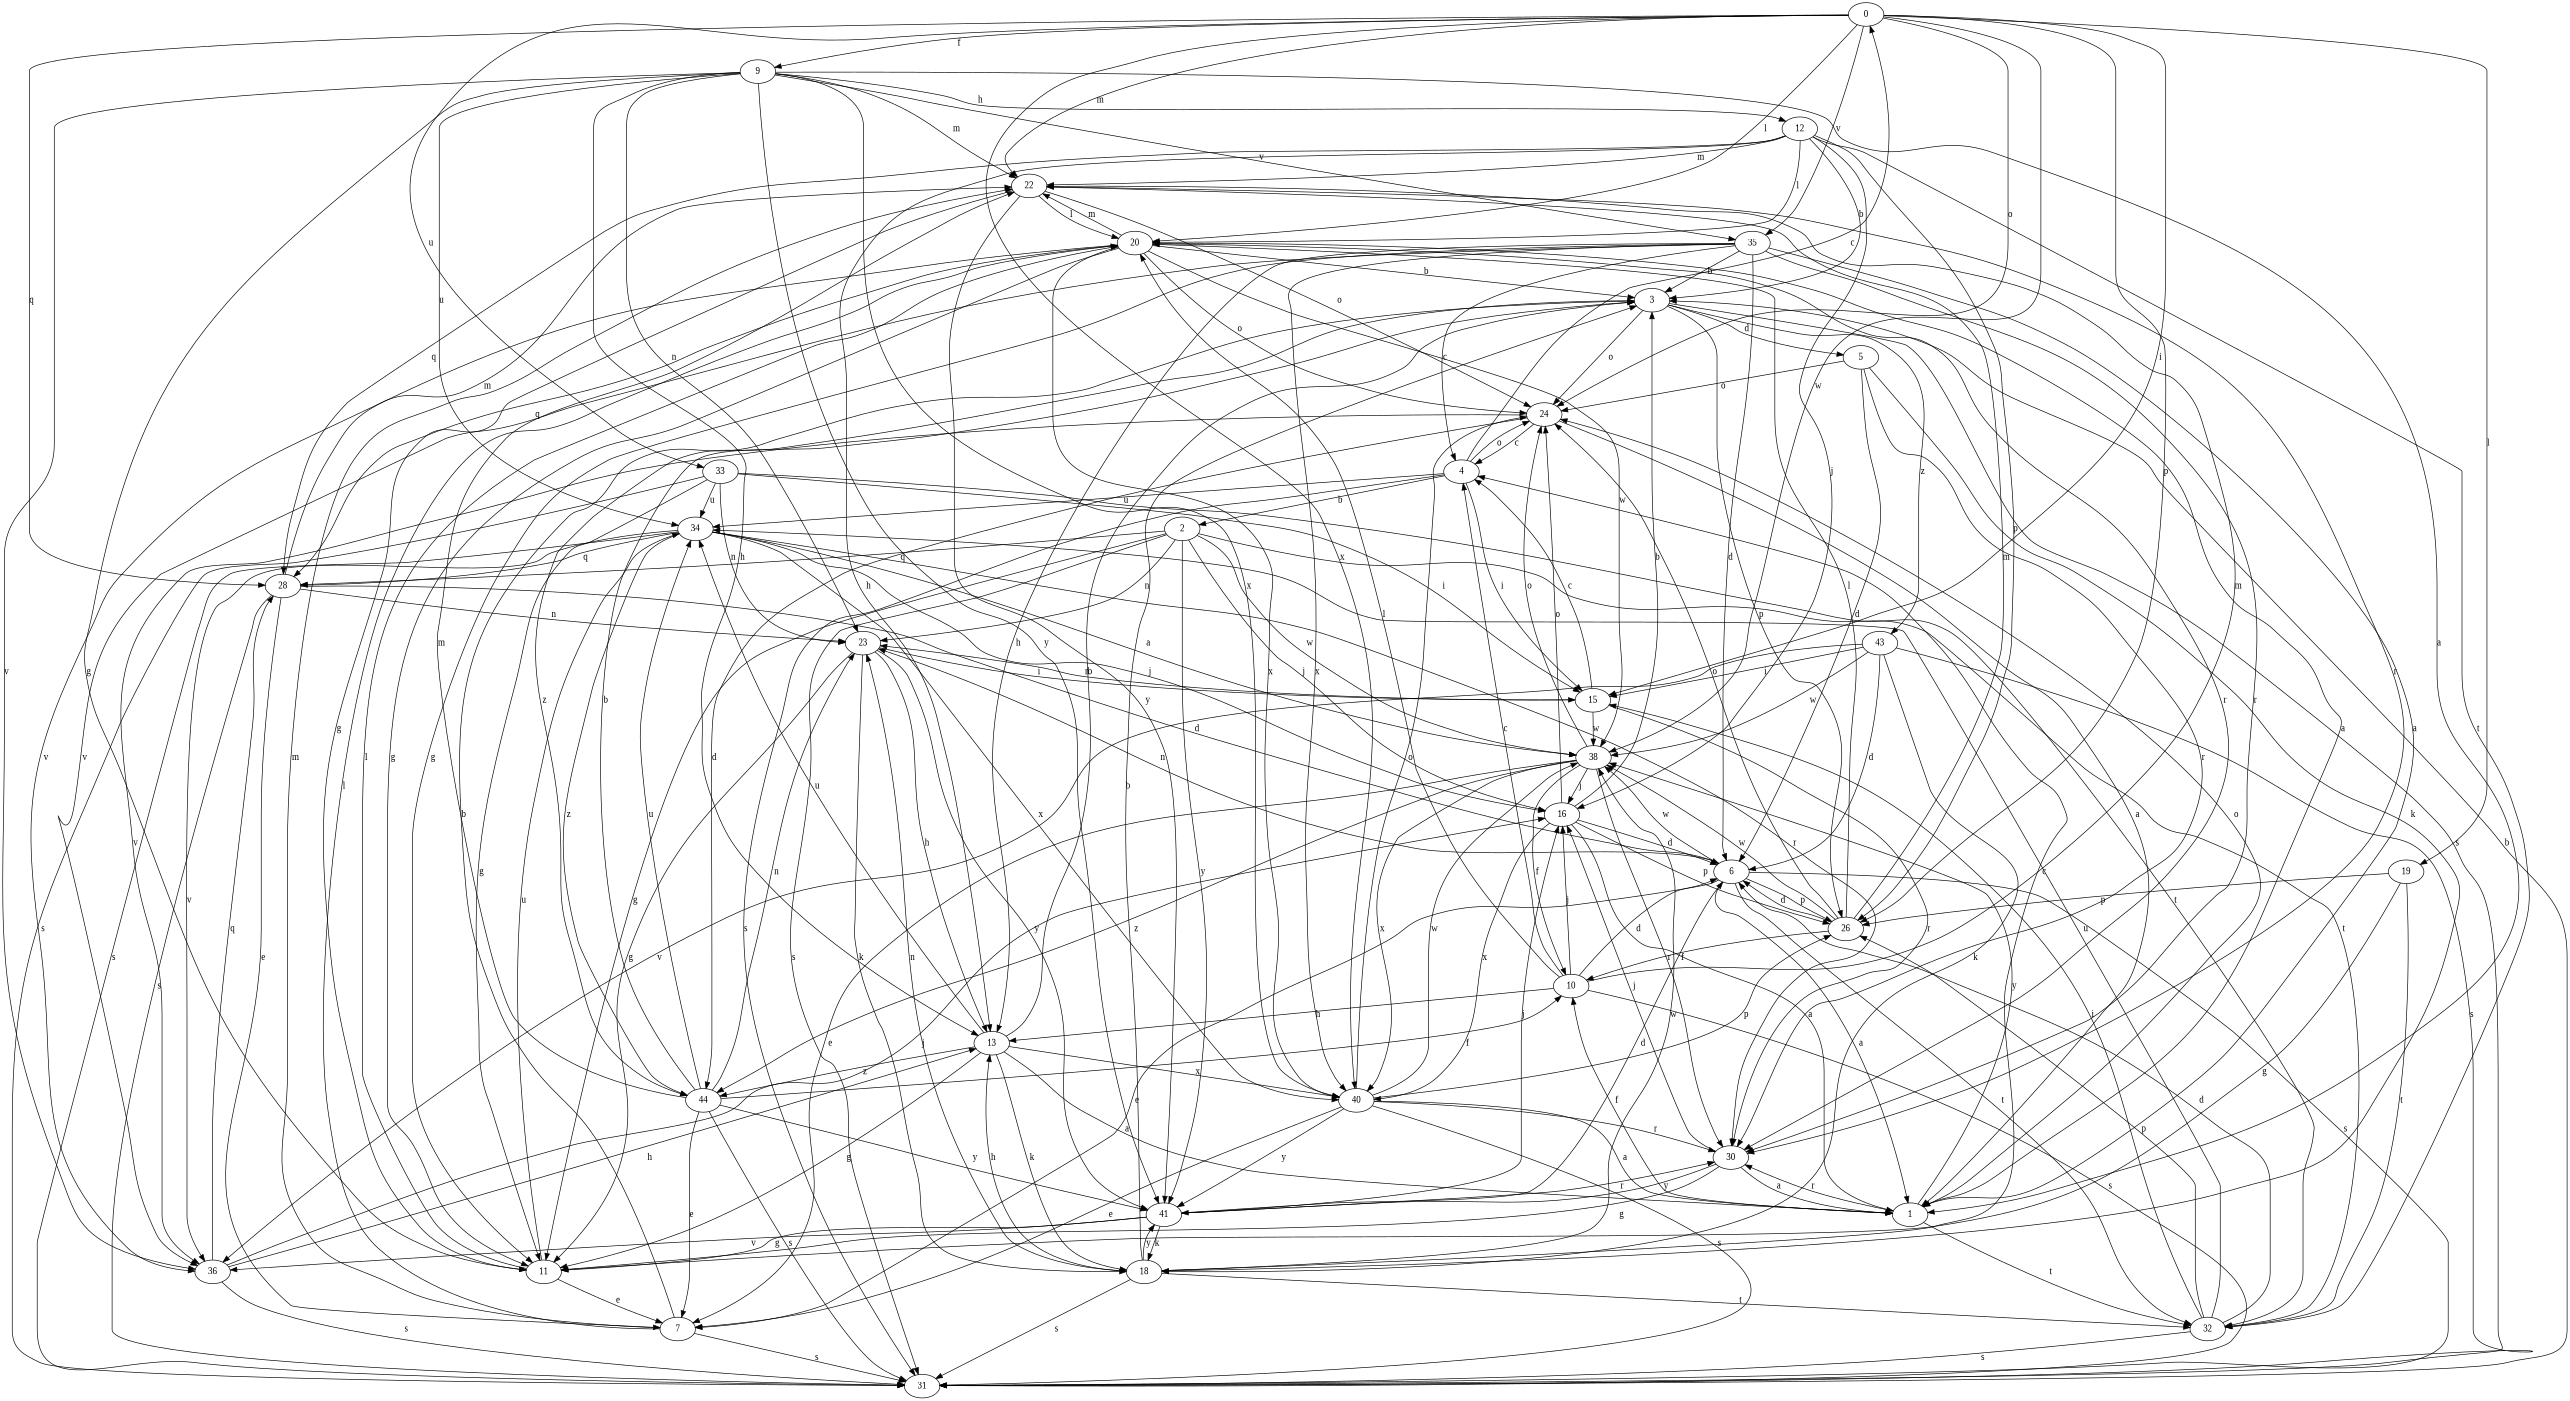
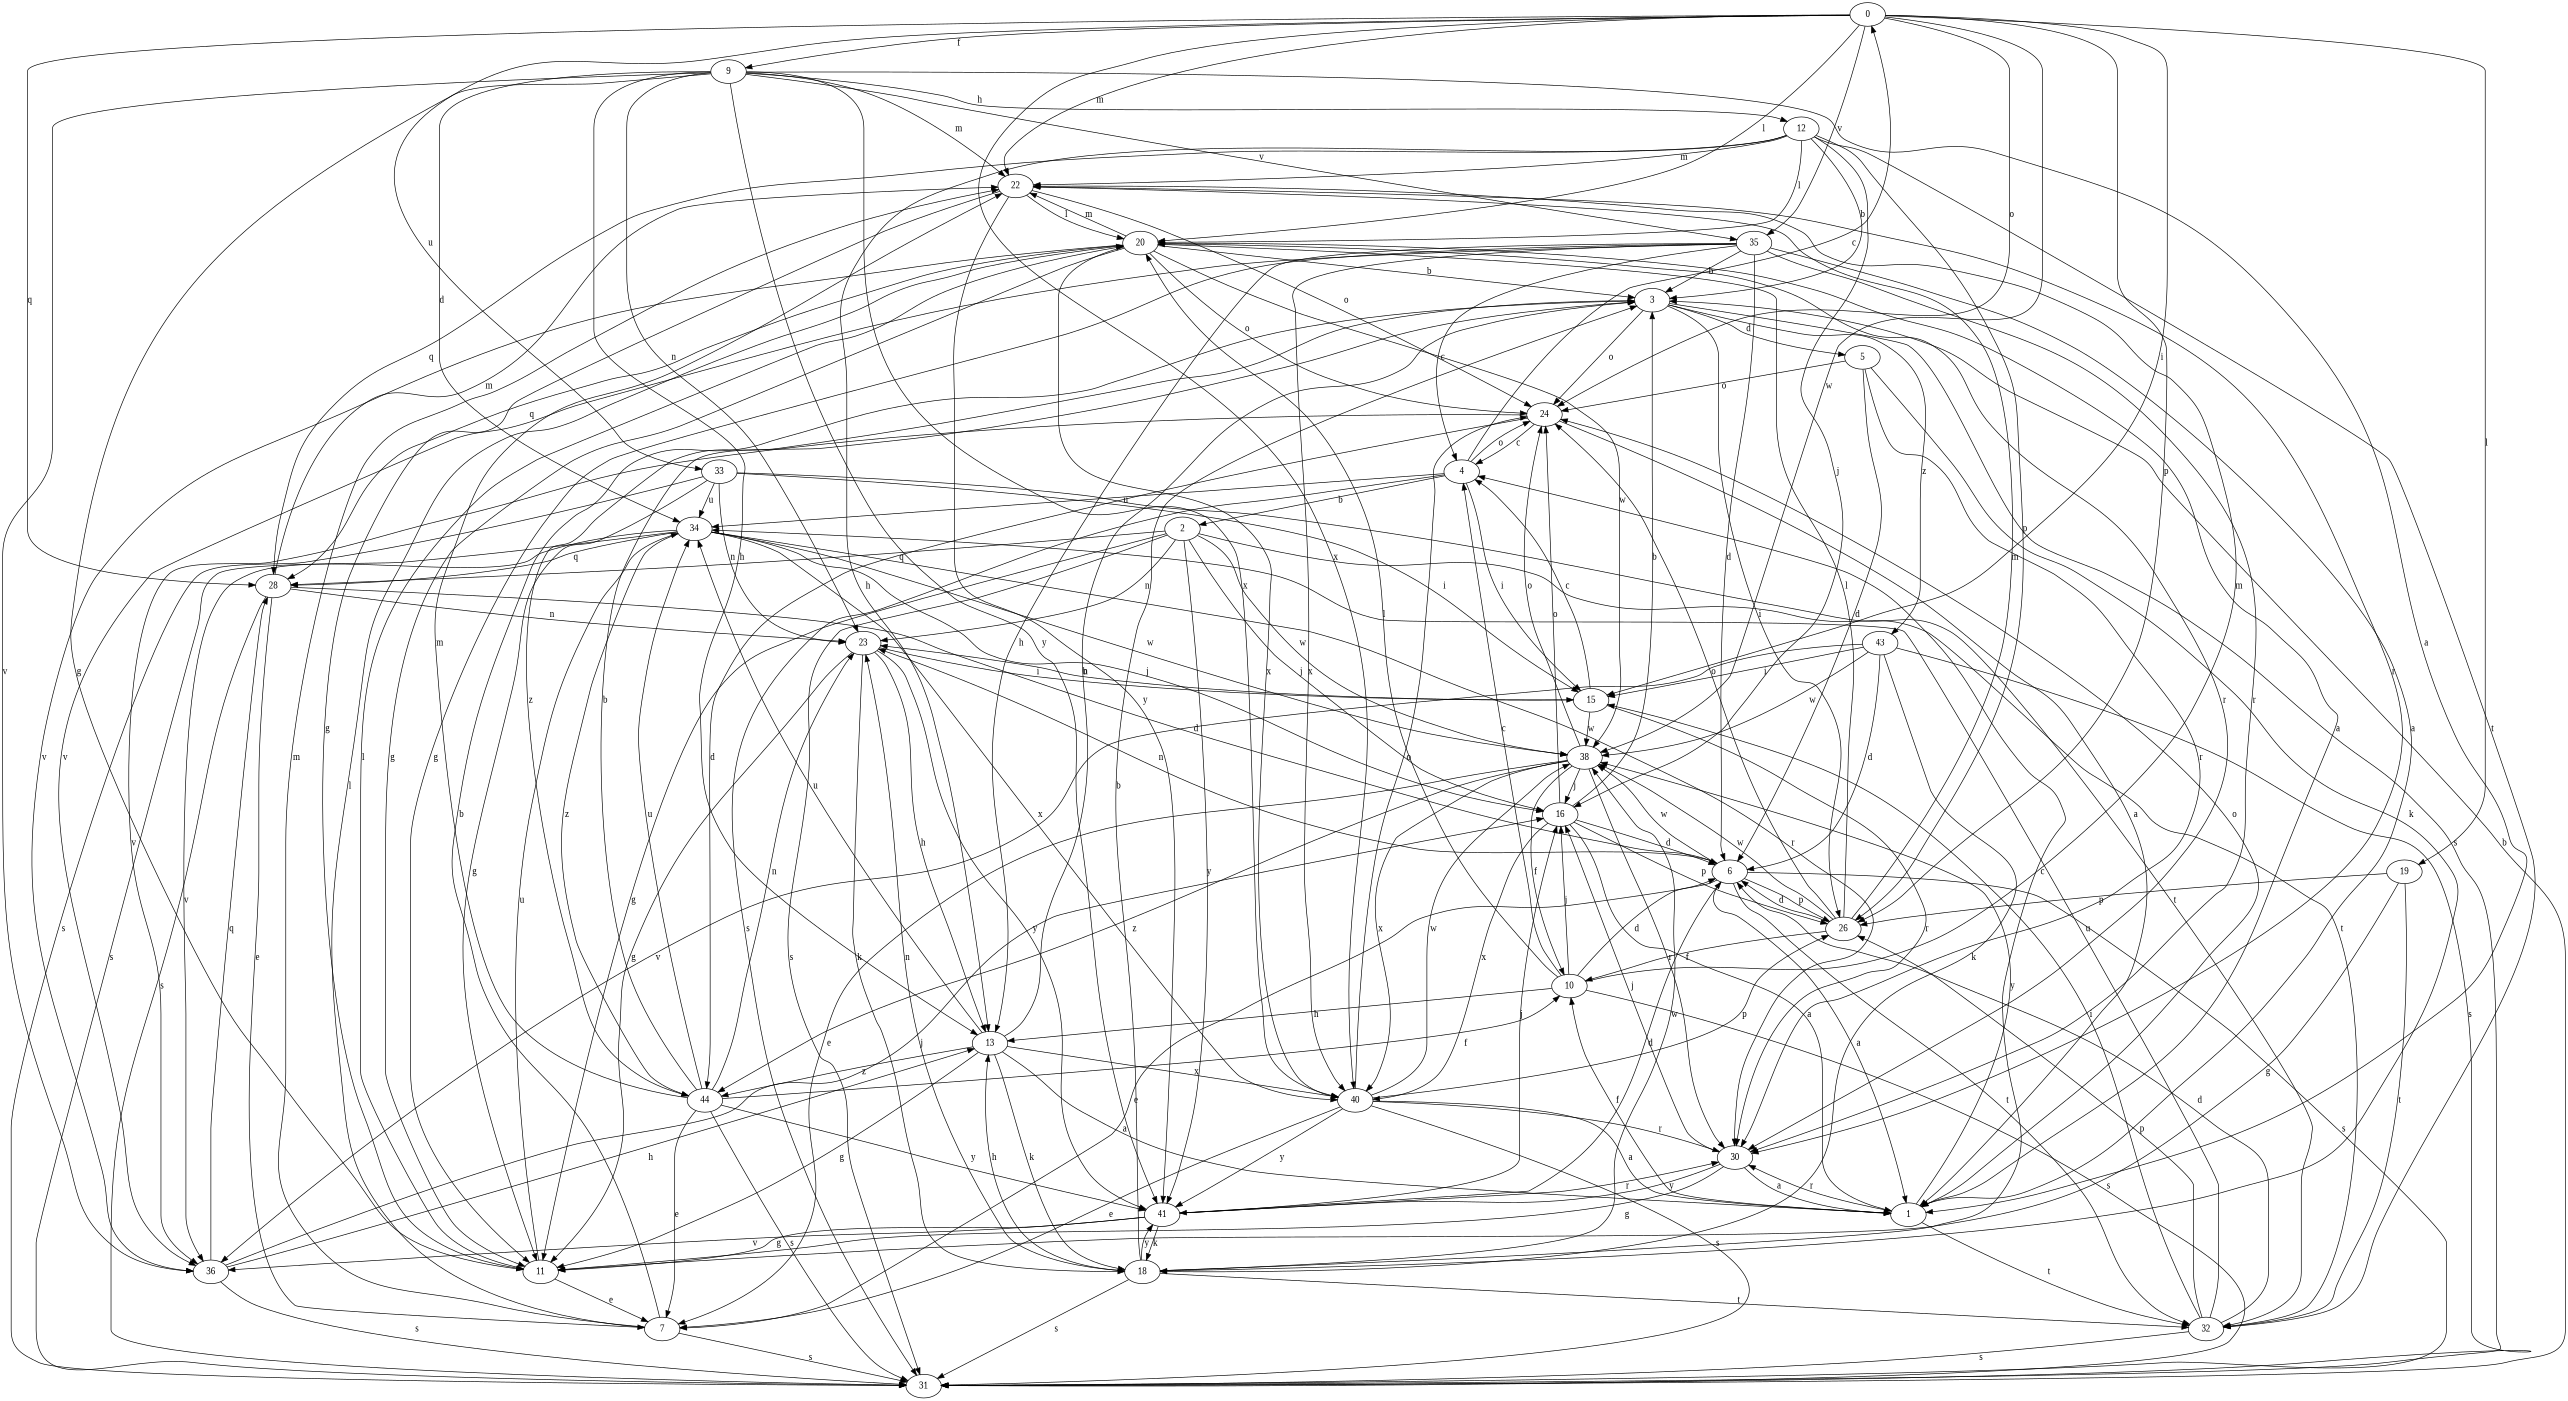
(442, 300) -> (442, 300)
(1761, 615) -> (1760, 615)
(1148, 643) -> (1150, 643)
